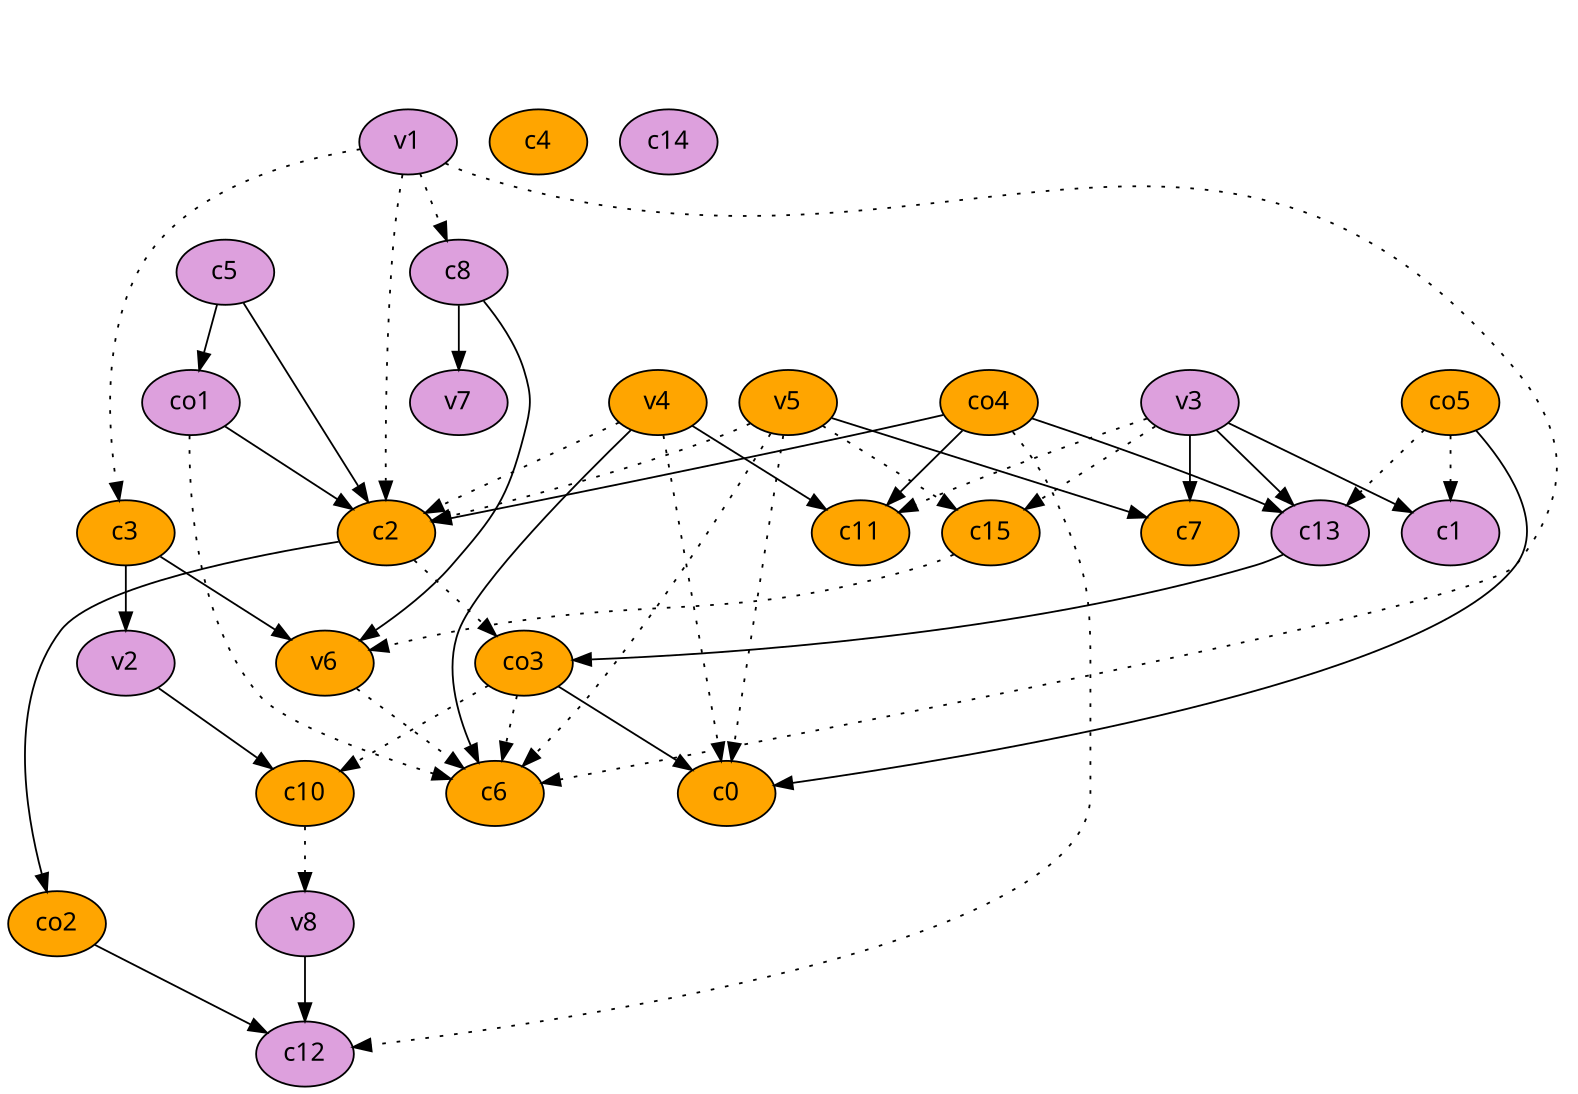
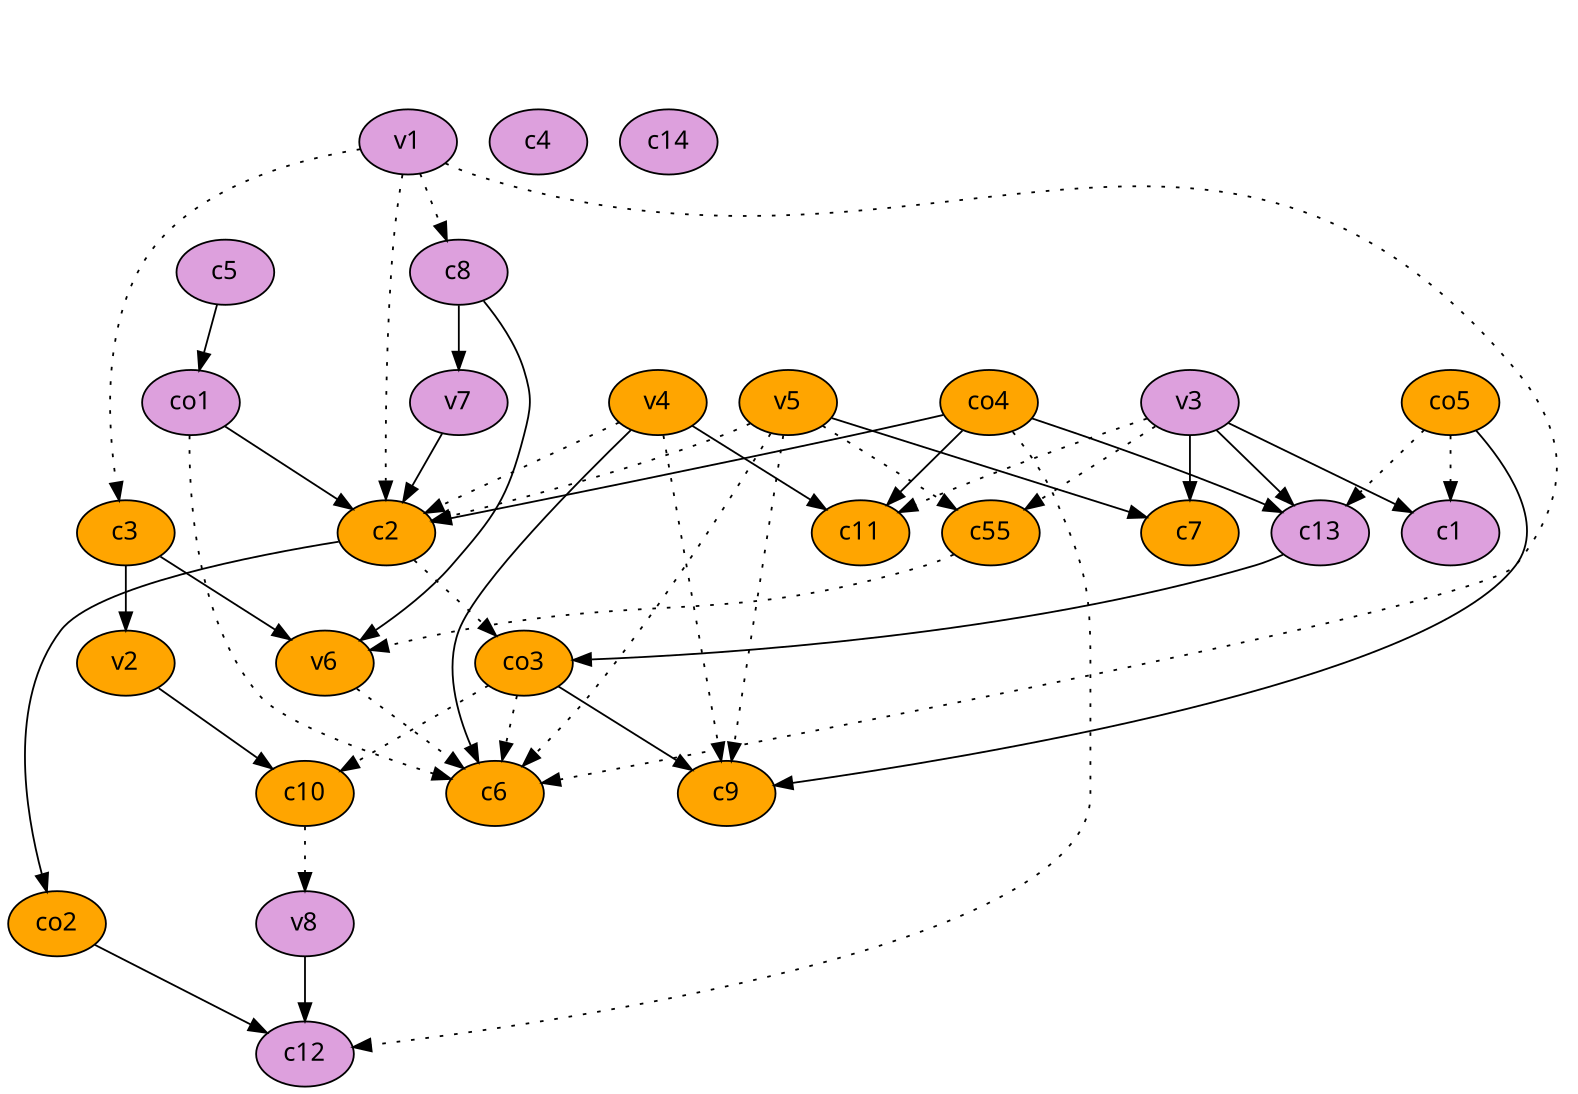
(538, 142) -> (538, 142)
(301, 394) -> (427, 460)
(991, 533) -> (991, 533)
(126, 663) -> (126, 663)
(727, 793) -> (727, 793)
